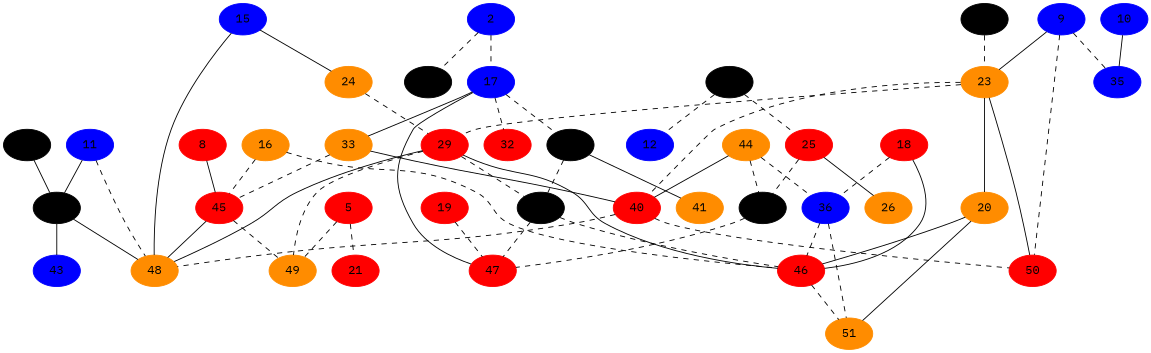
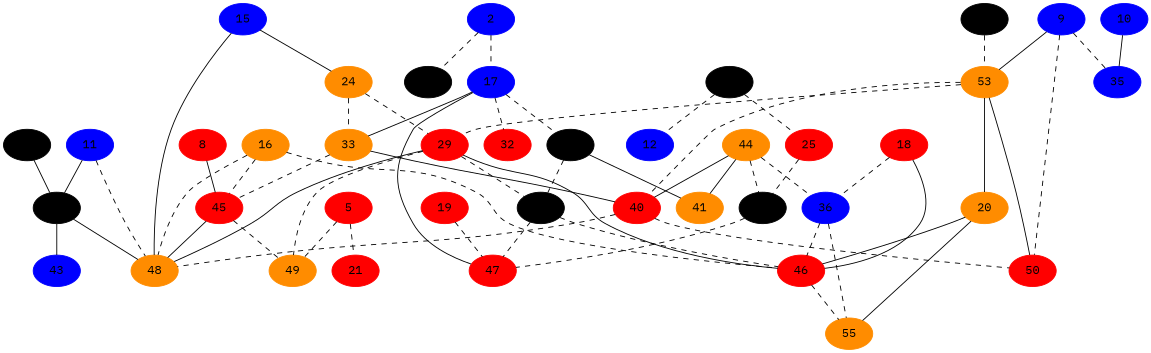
(985, 82) -> (985, 82)
none -> (349, 114)
none -> (723, 176)
none -> (188, 192)
(888, 208) -> none
(849, 334) -> (849, 334)
